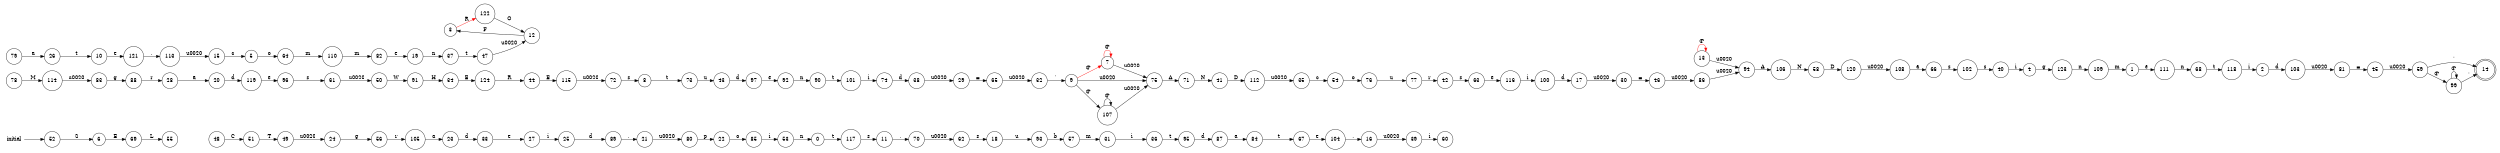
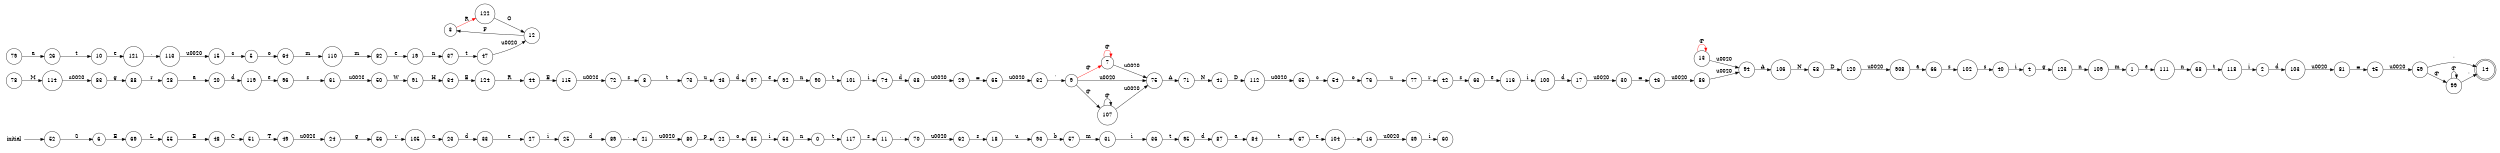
(1900, 70) -> (1900, 70)
none -> (192, 139)
